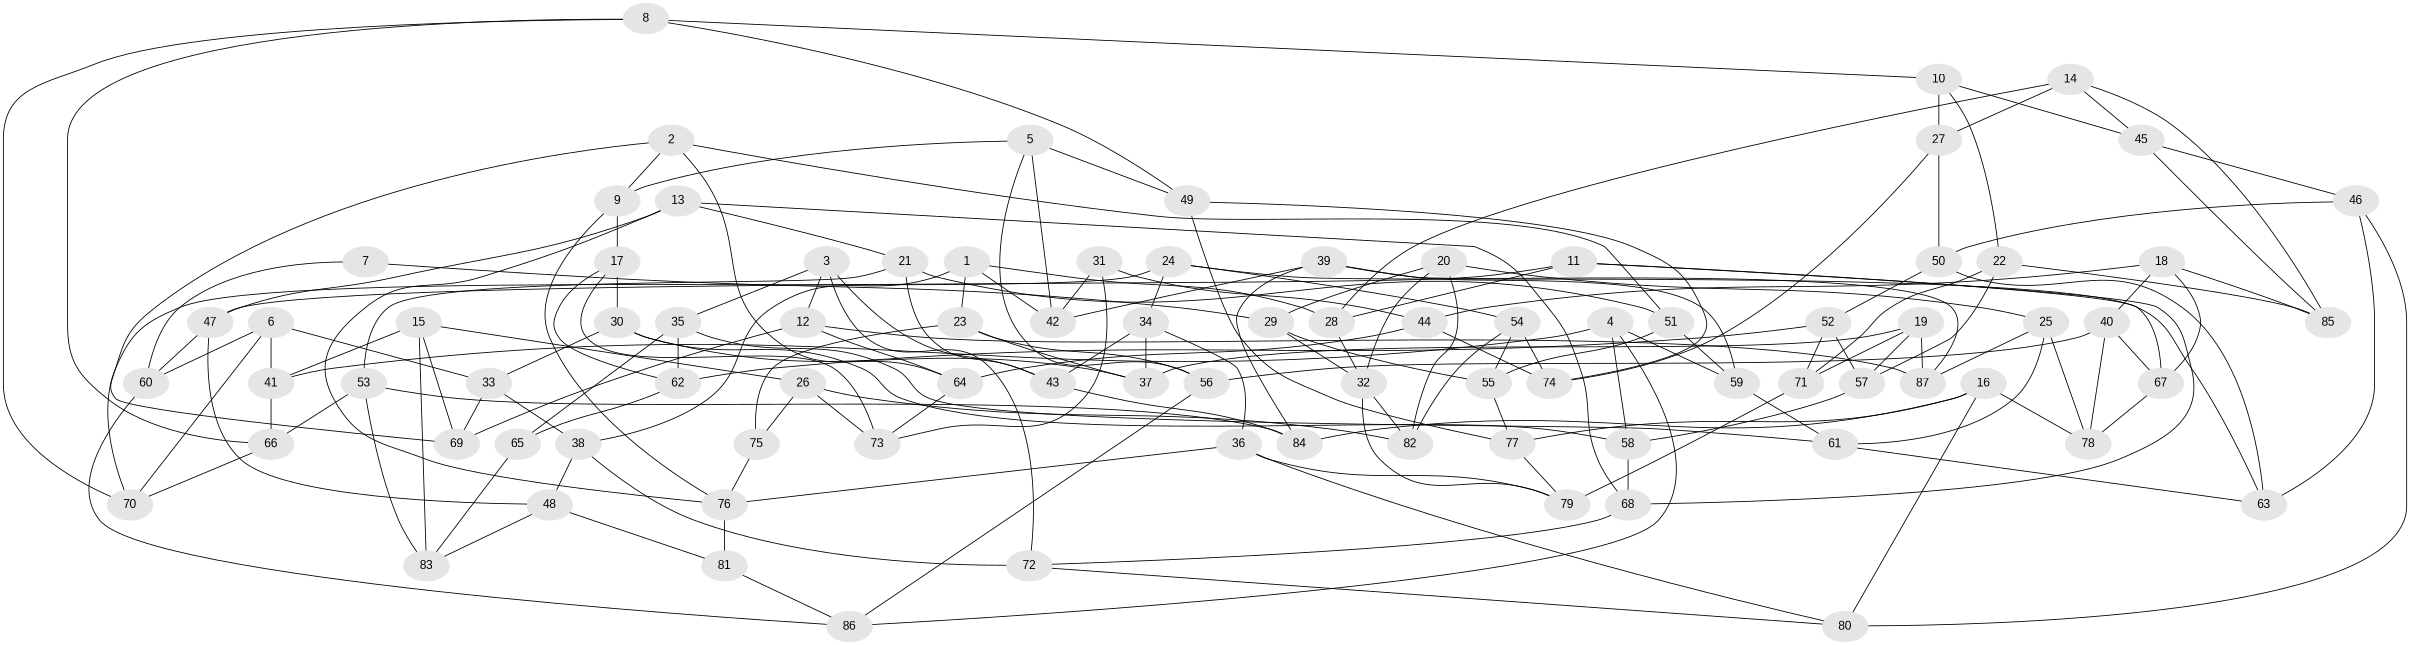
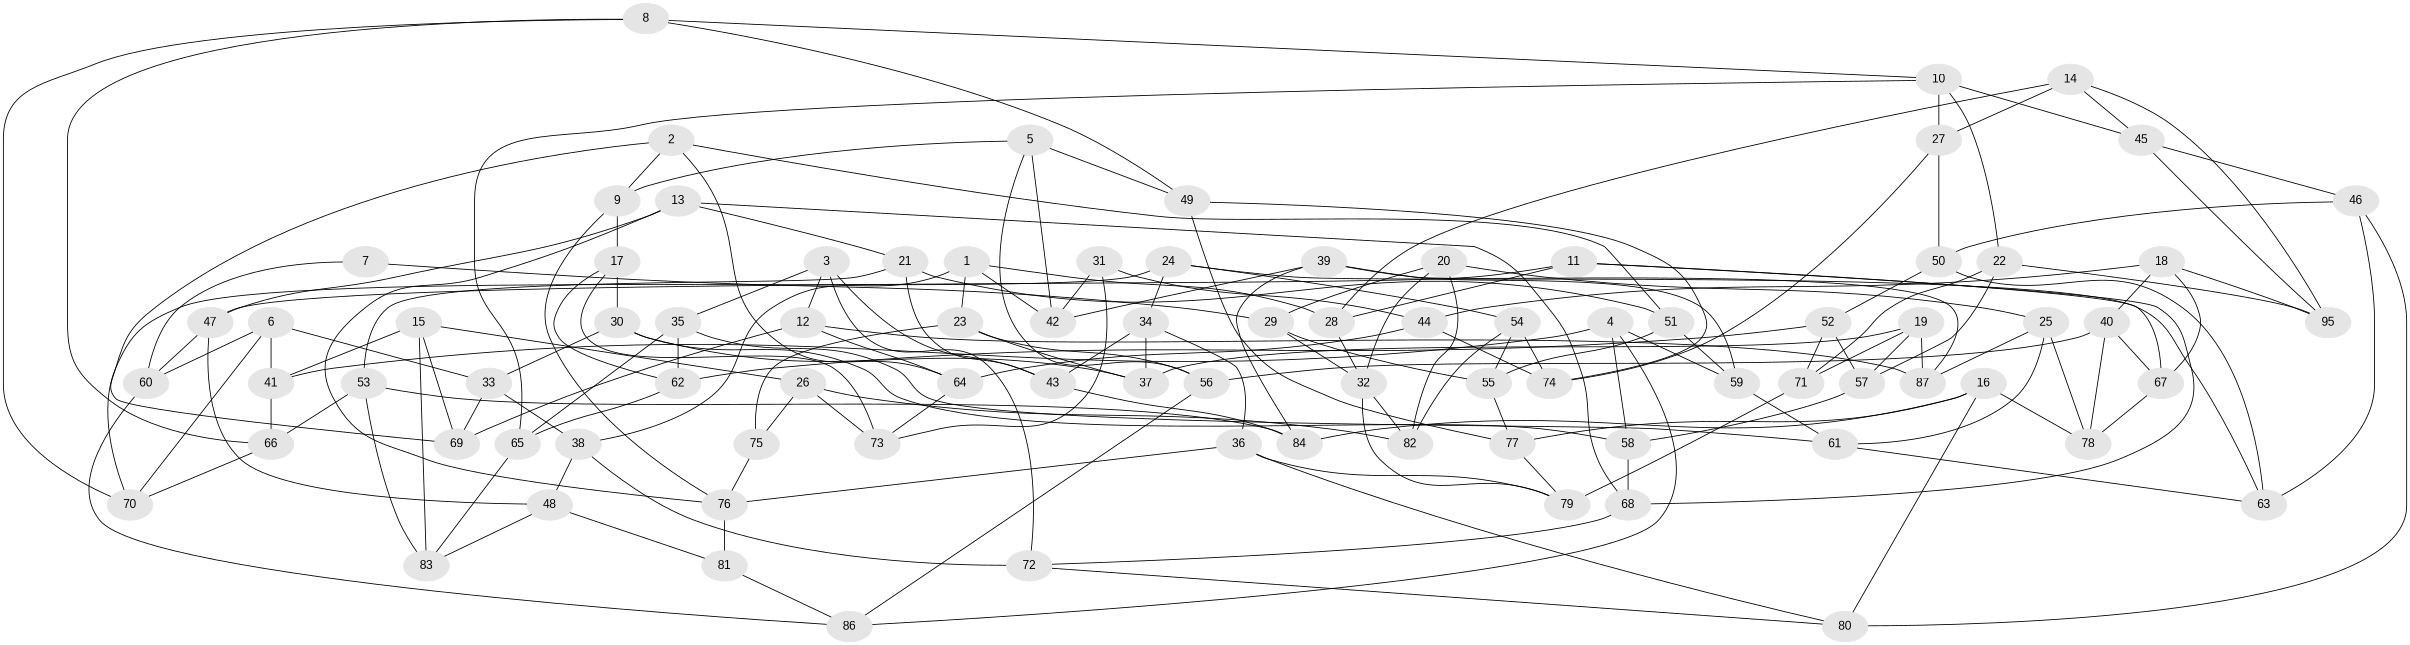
none -> (1056, 98)
(2328, 323) -> (2328, 323)
